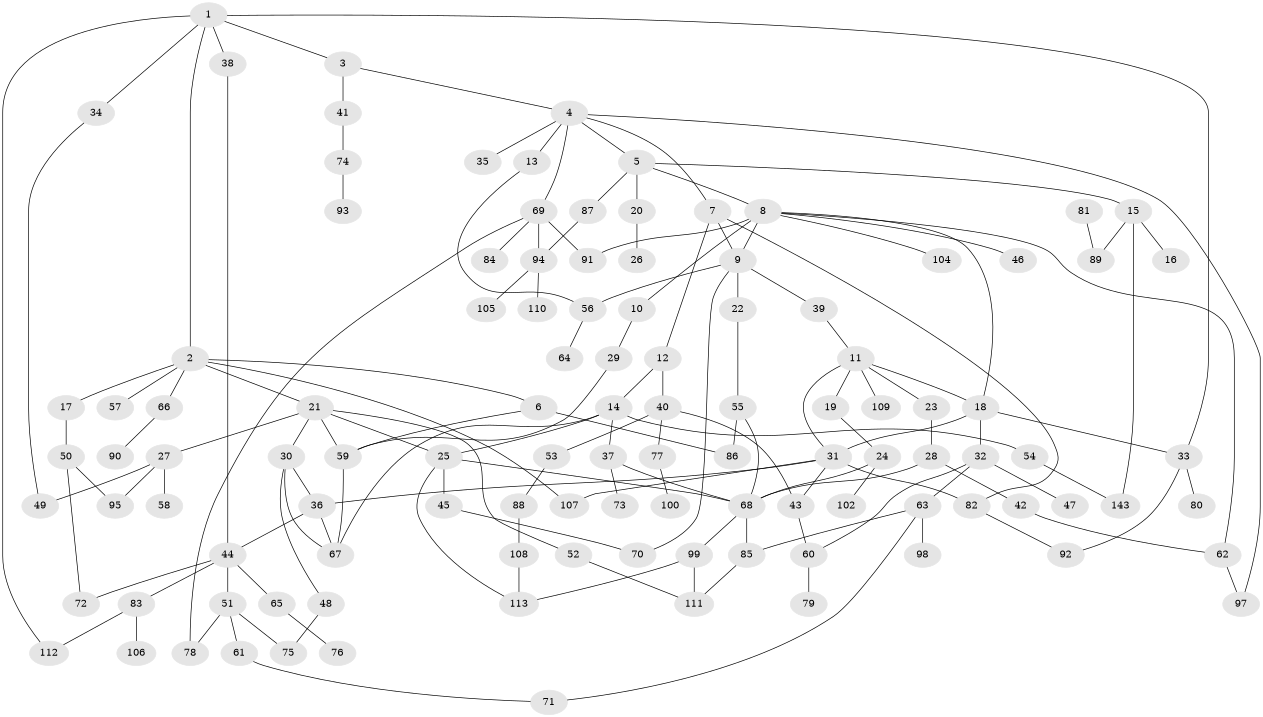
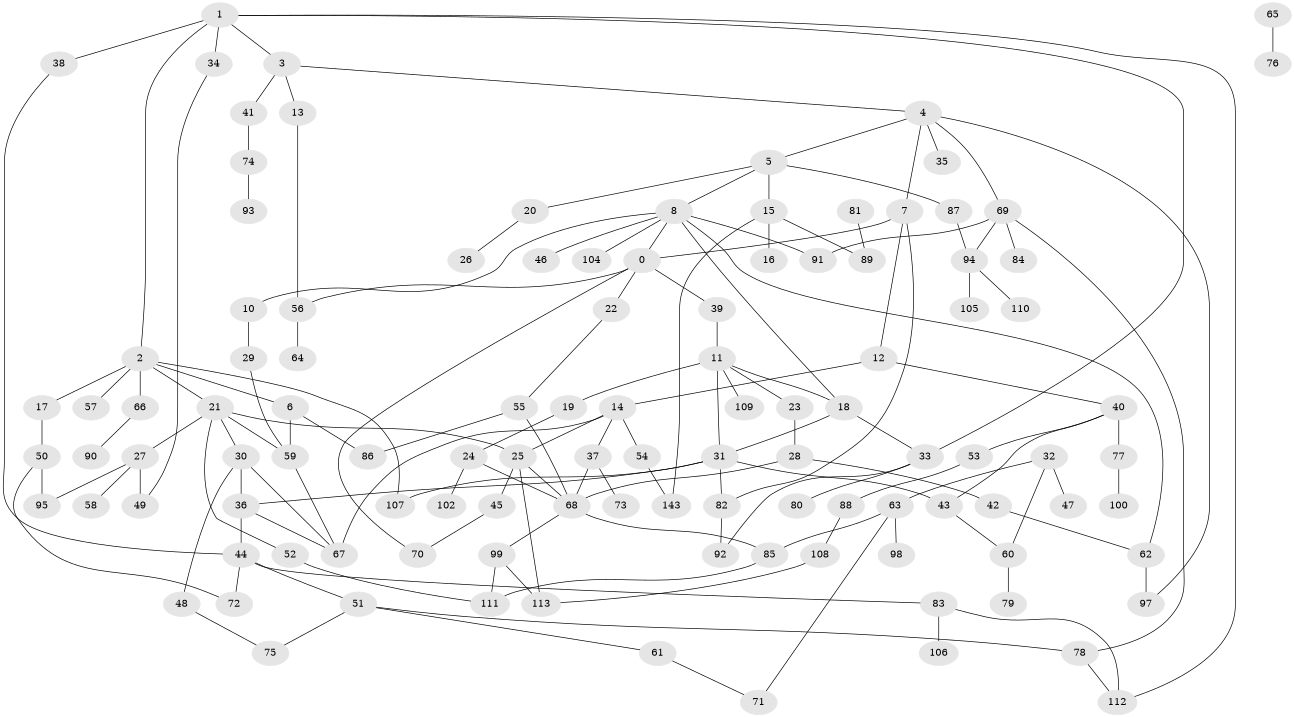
(551, 138) -> (290, 89)
(738, 261) -> (642, 261)
(981, 432) -> none
(252, 580) -> none
none -> (1099, 678)
